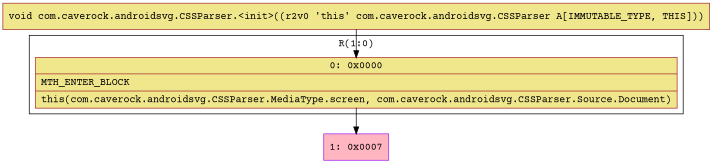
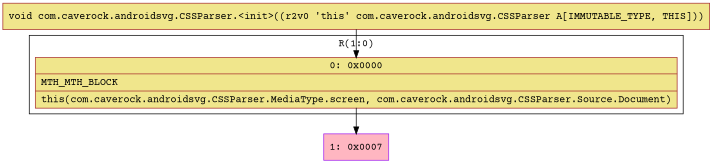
(85, 82) -> (80, 82)
